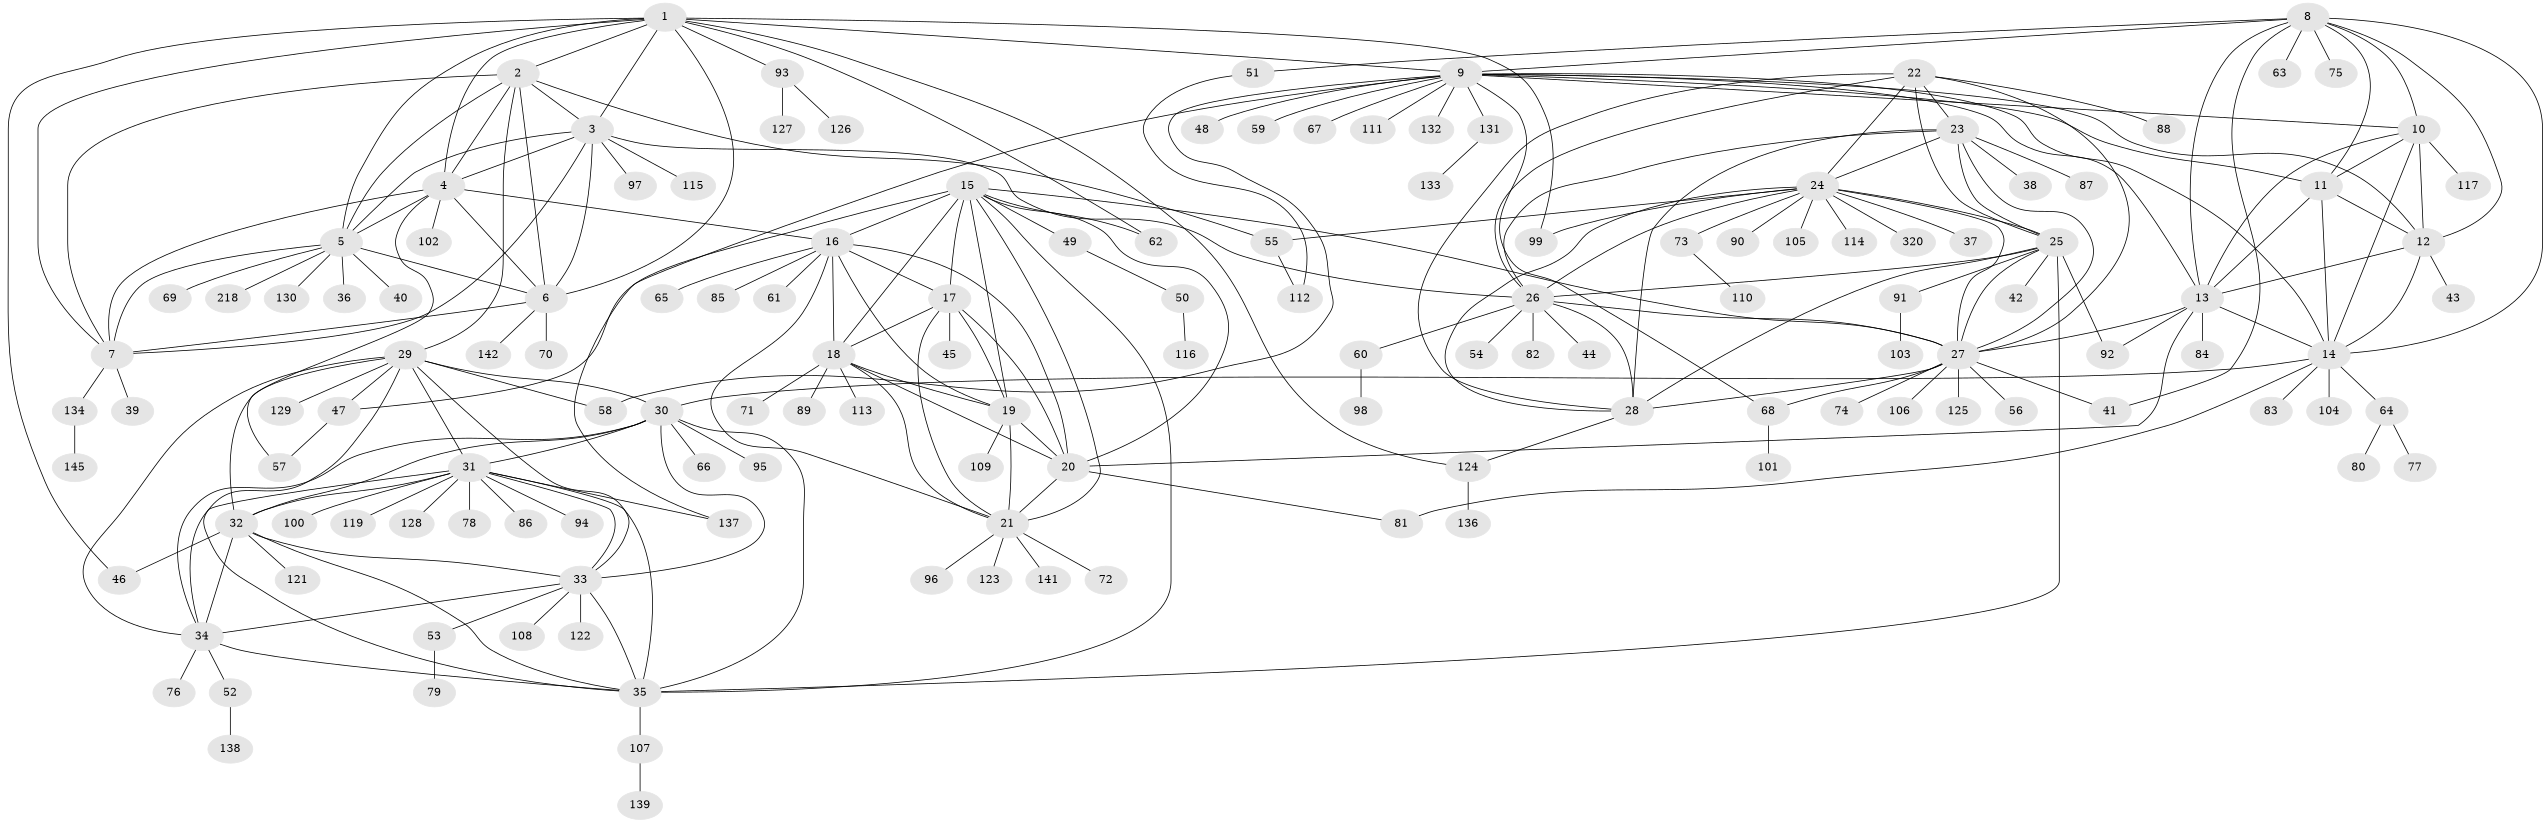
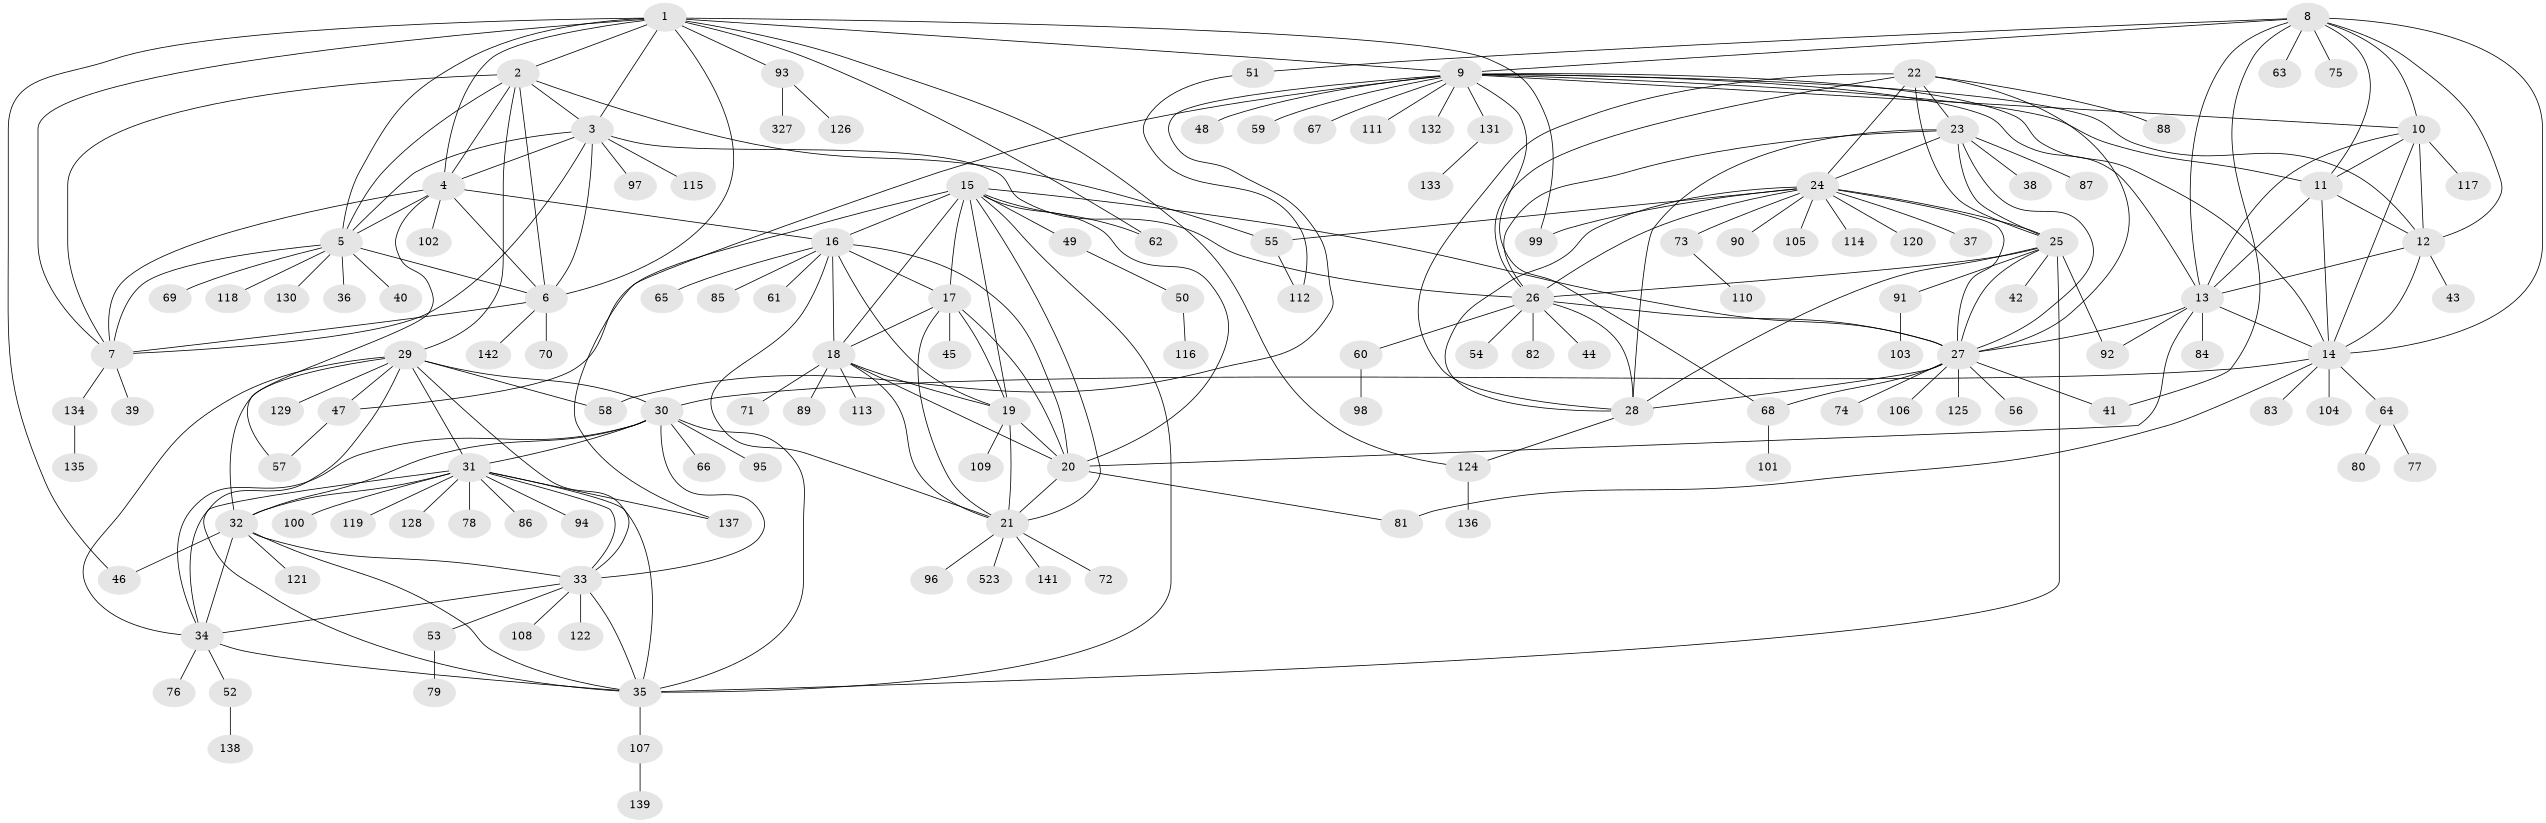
(782, 130) -> (782, 130)
(1913, 242) -> (1913, 242)
(228, 299) -> (228, 299)
(75, 468) -> (75, 468)
(990, 580) -> (990, 580)
